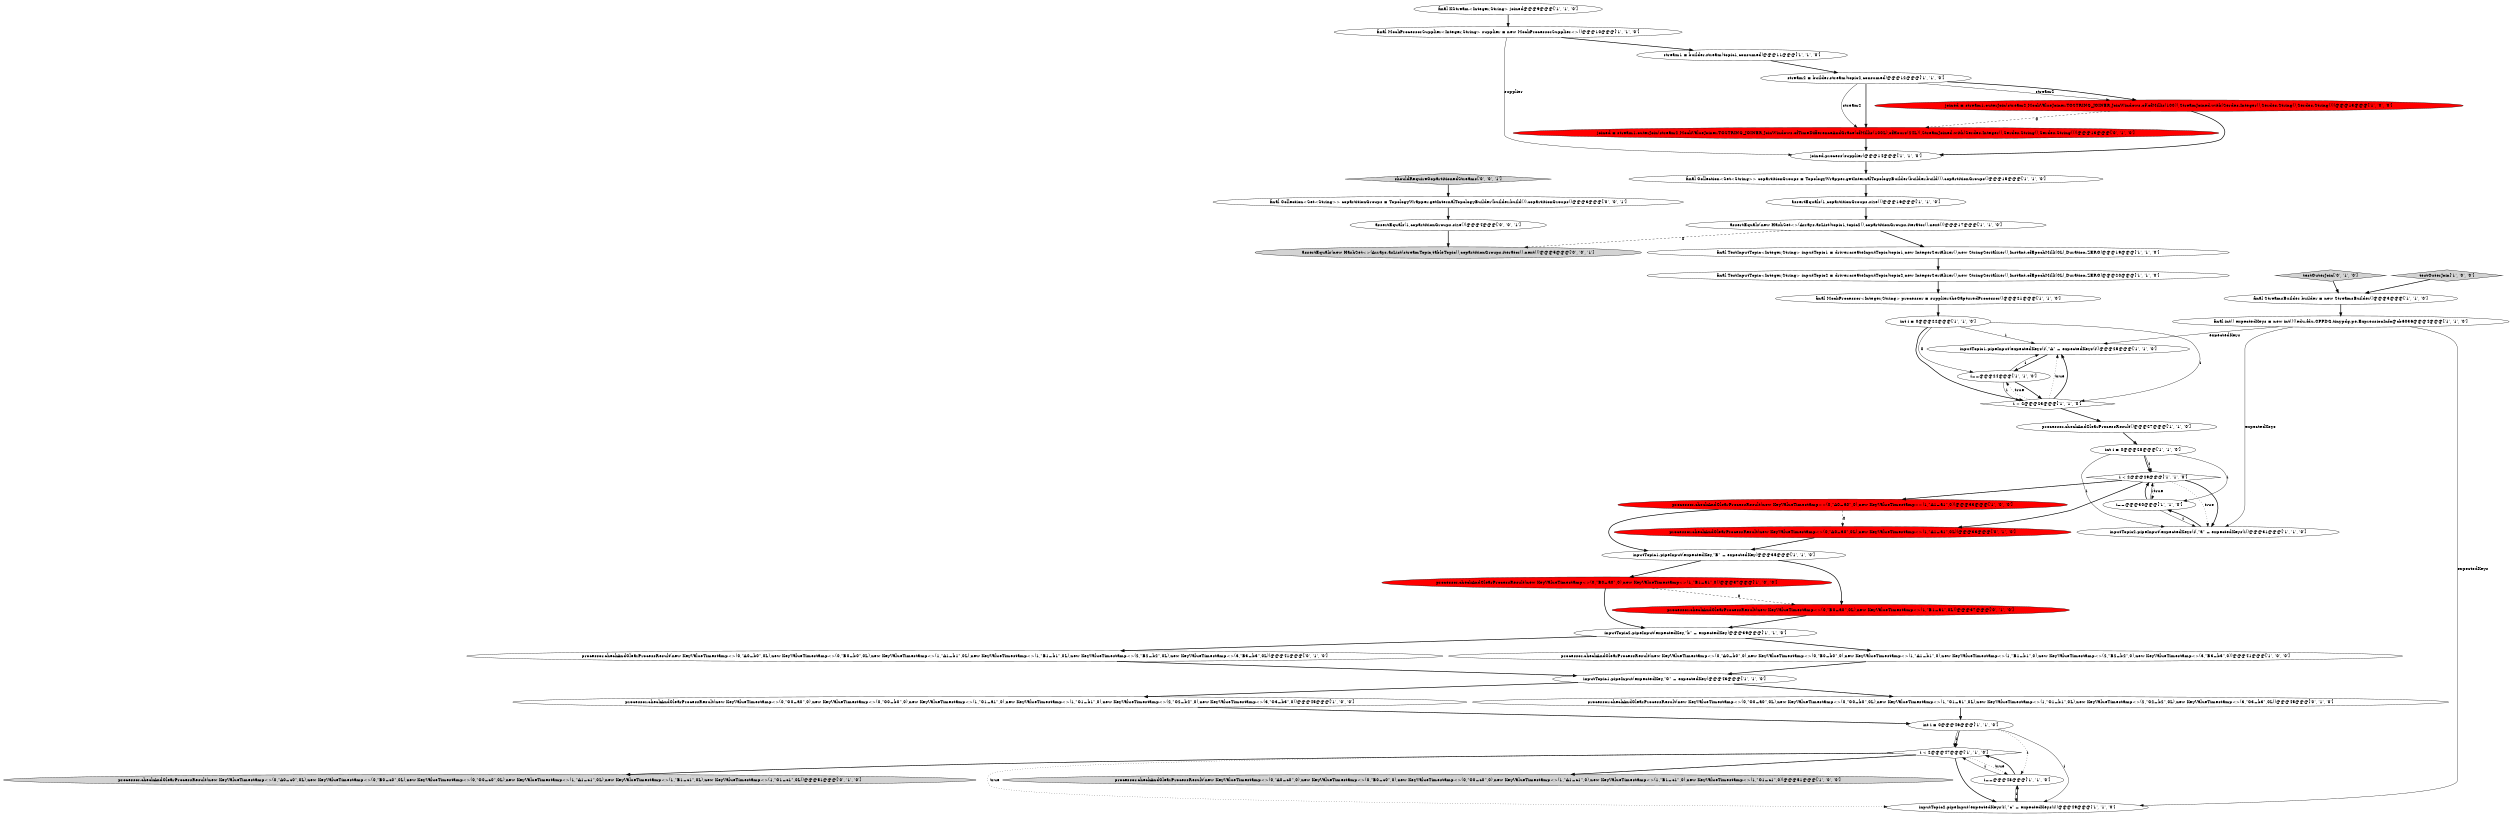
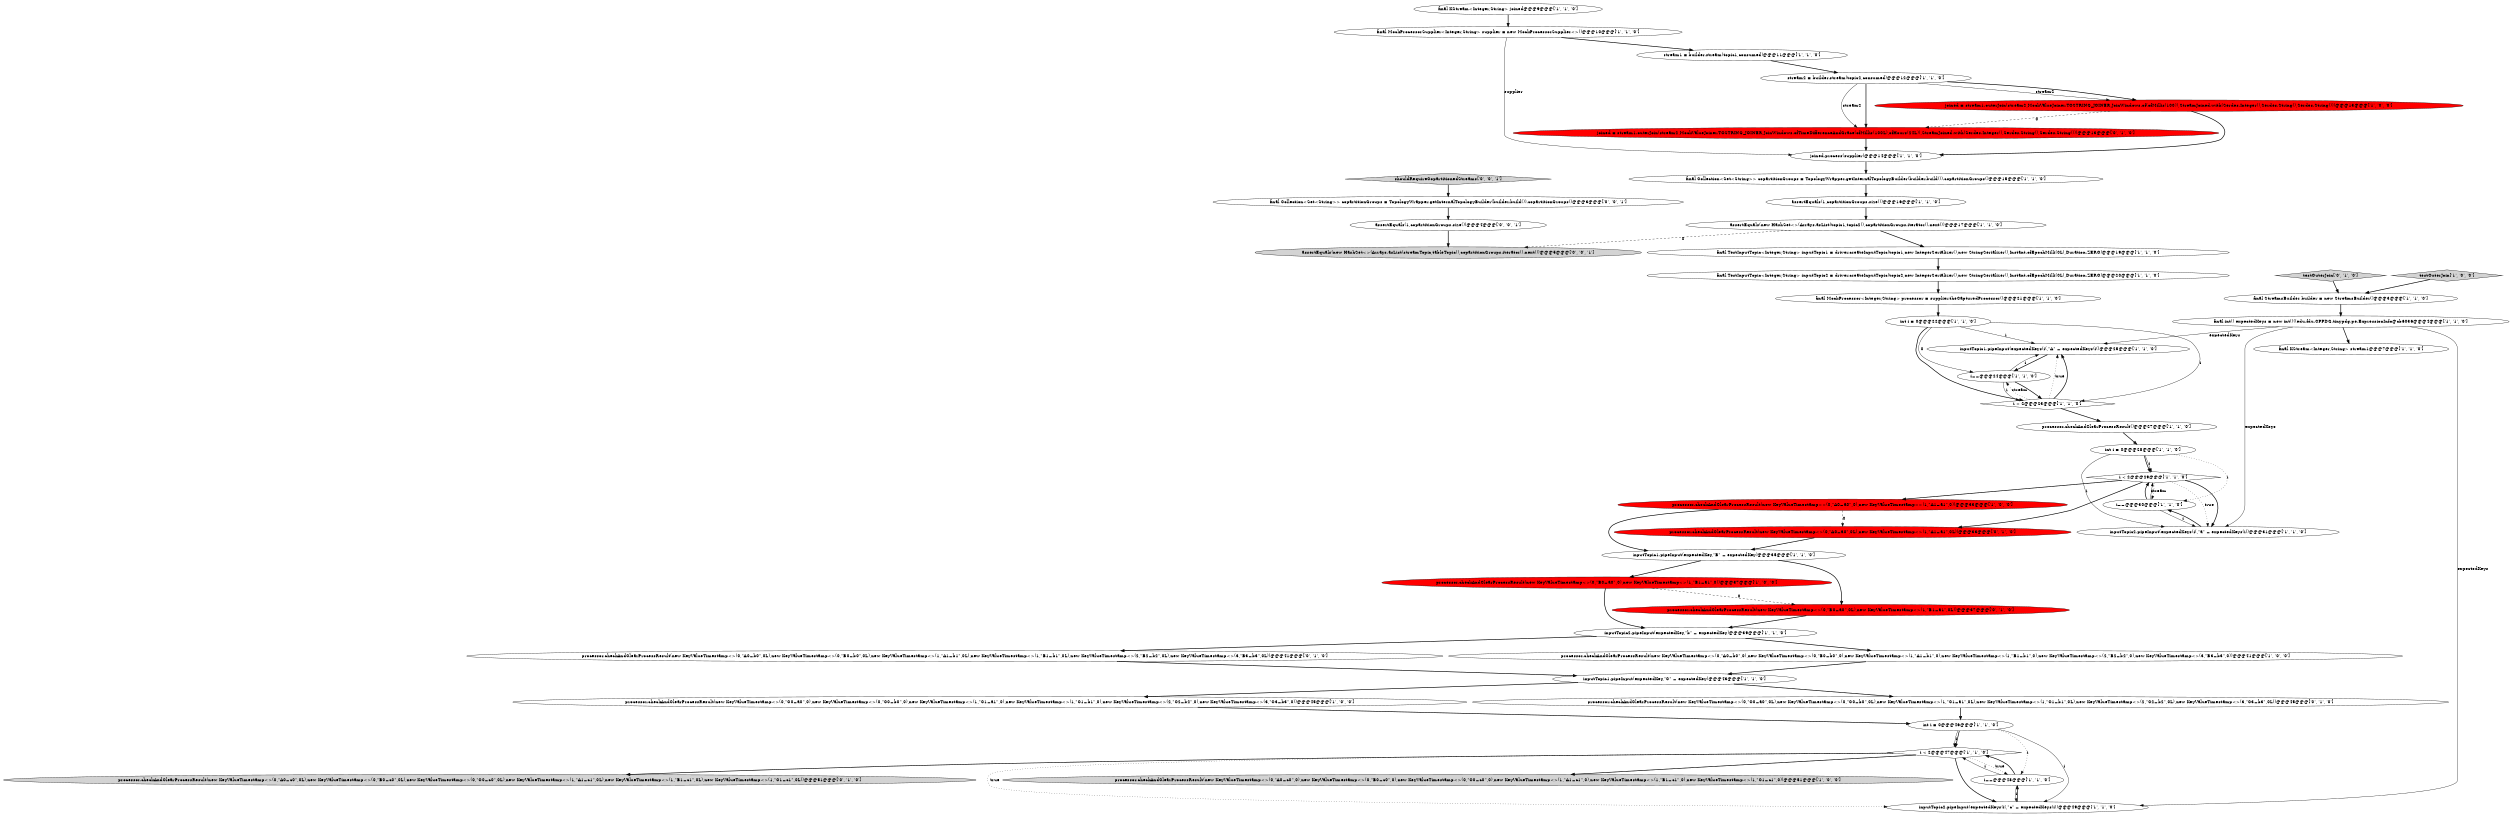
none -> (2351, 349)
(2020, 390) -> (2020, 390)
(2225, 473) -> (2225, 473)
(2159, 491) -> (2159, 491)
